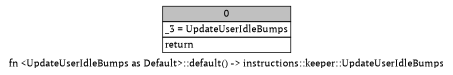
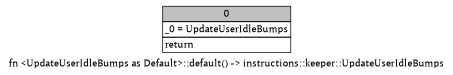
(227, 29) -> (227, 29)
